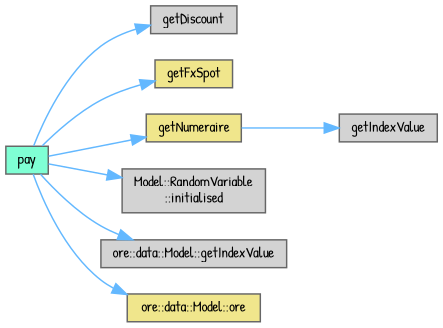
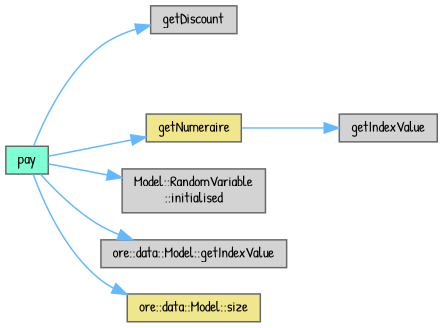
(194, 74) -> none
(194, 308) -> (194, 308)
